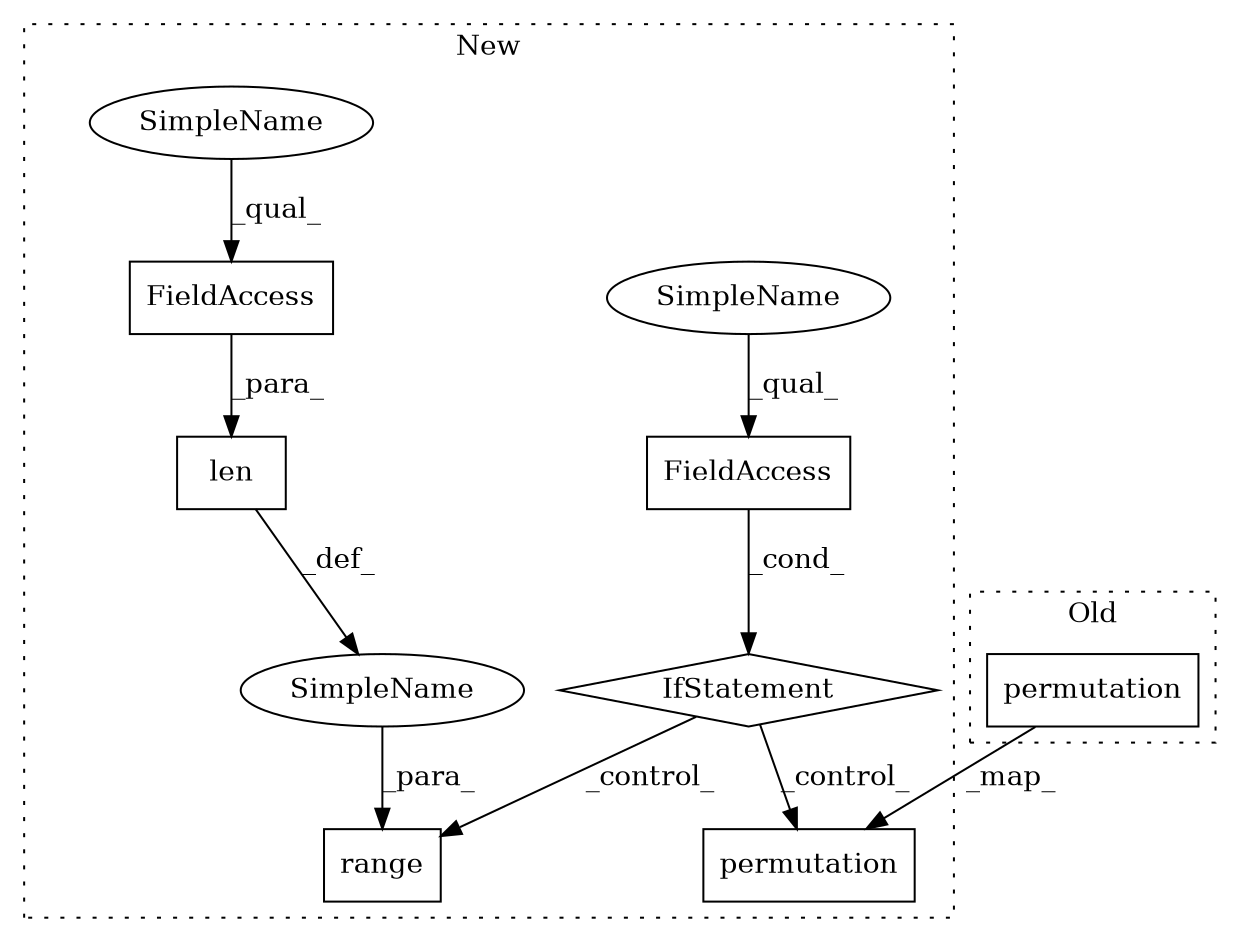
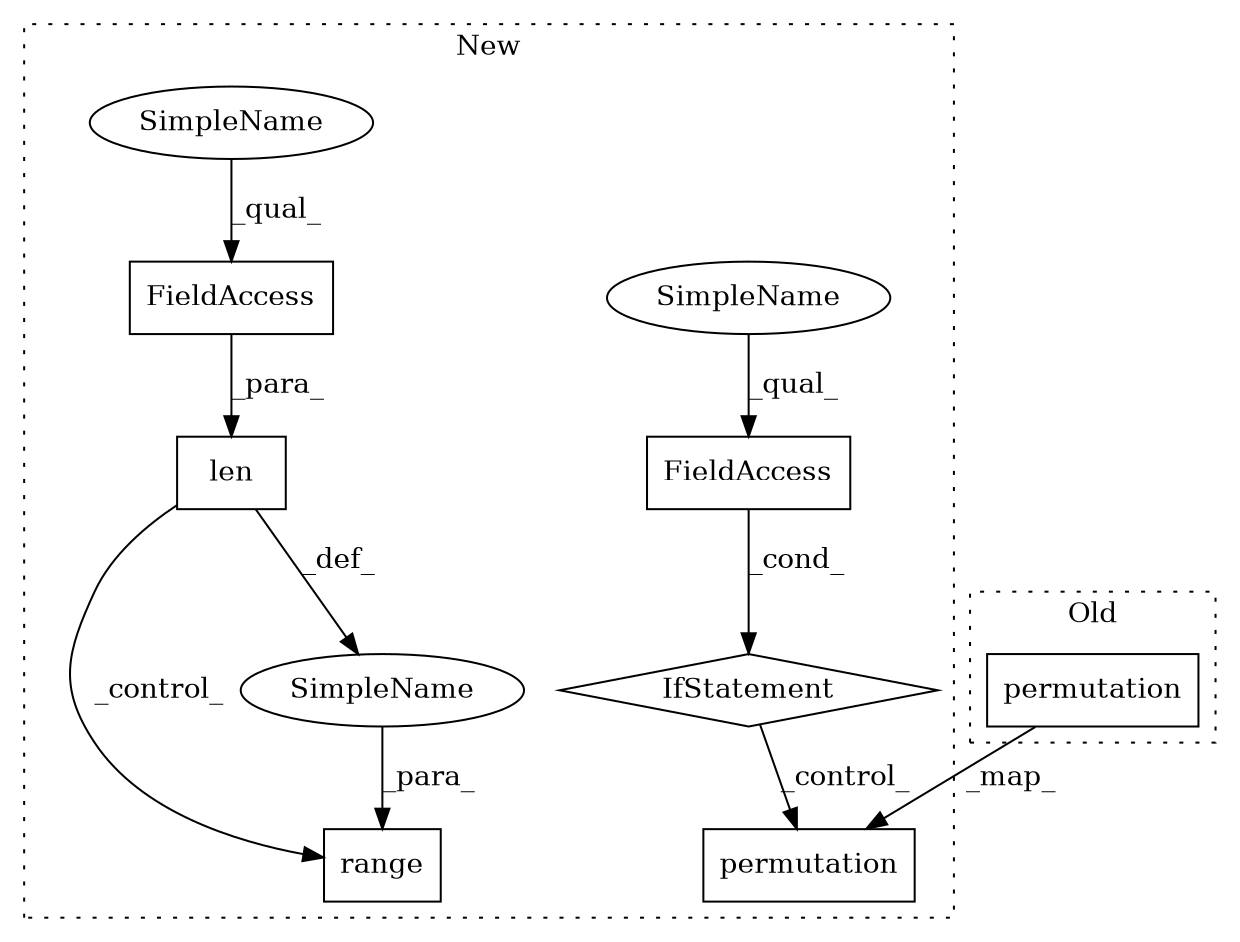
(578, 772) -> (85, 726)
